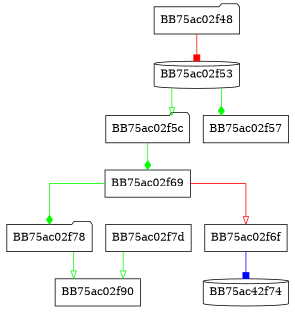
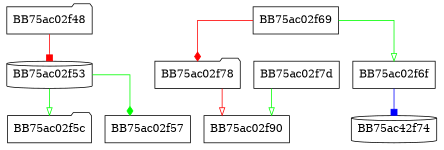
(148, 152) -> none
(61, 184) -> (209, 20)
(235, 184) -> (383, 20)
(74, 261) -> (222, 98)
